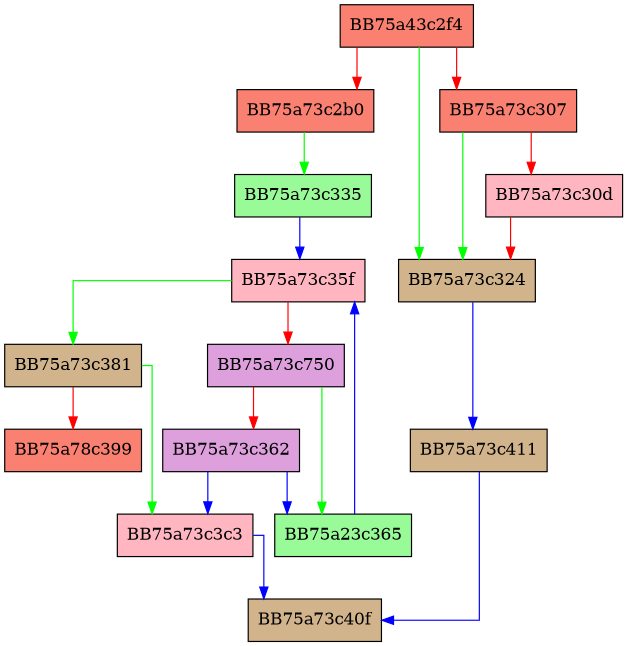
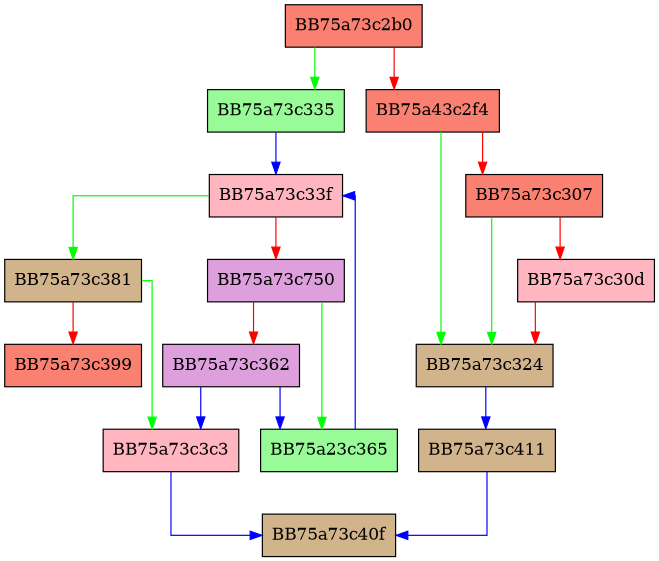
(357, 62) -> (394, 62)
(298, 281) -> (276, 196)
(73, 450) -> (73, 366)
